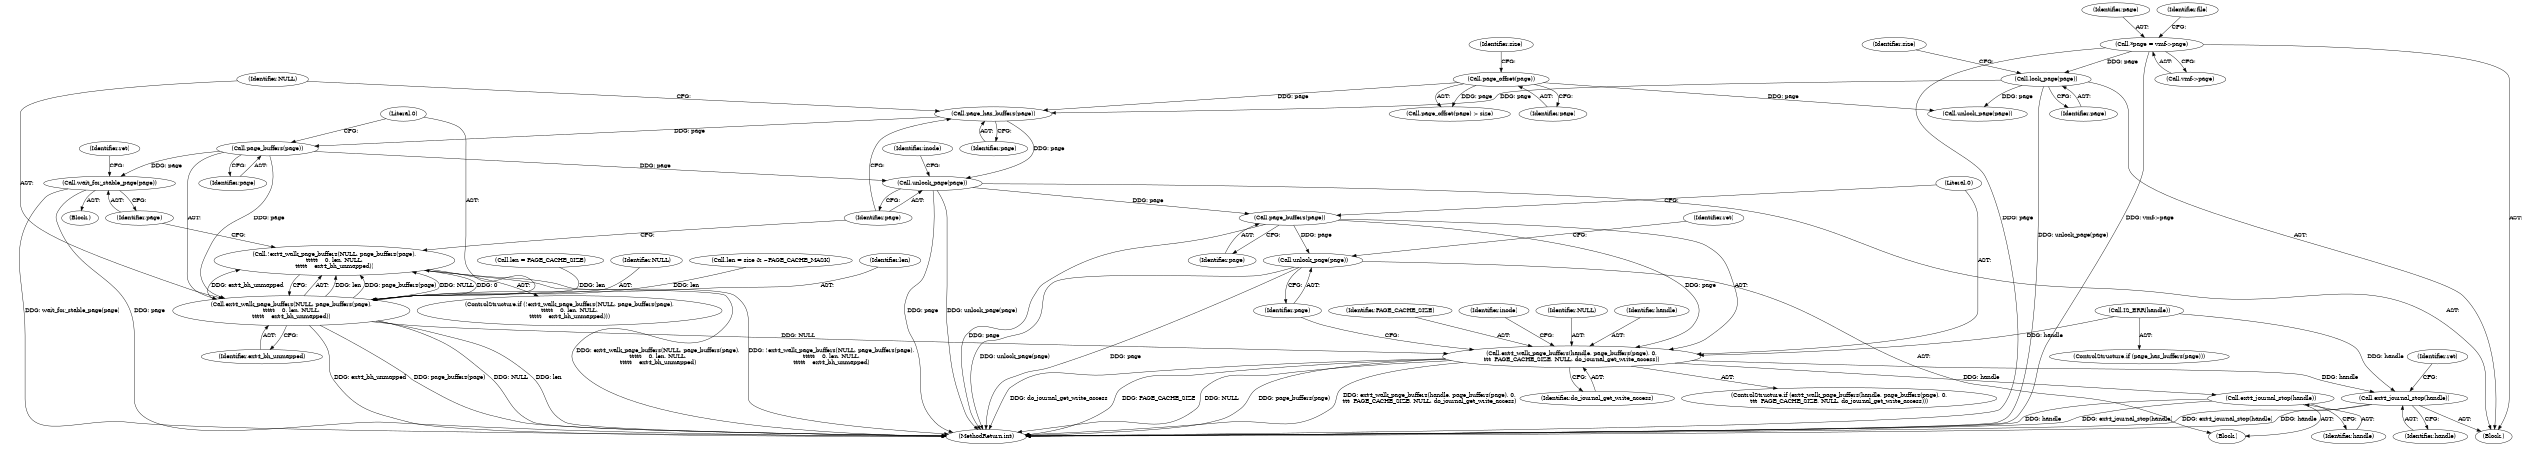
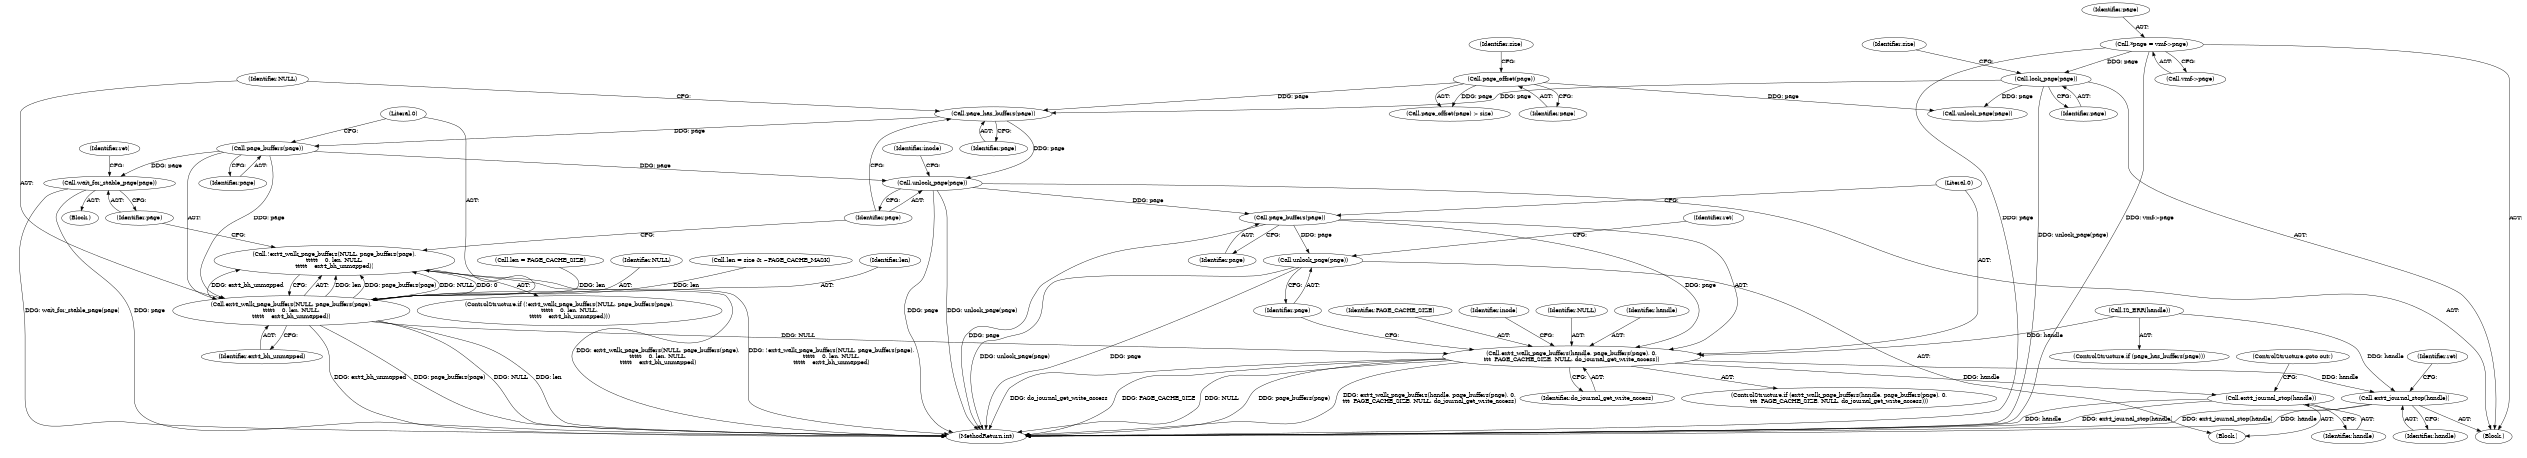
(2188, 10) -> none
none -> (2293, 357)
